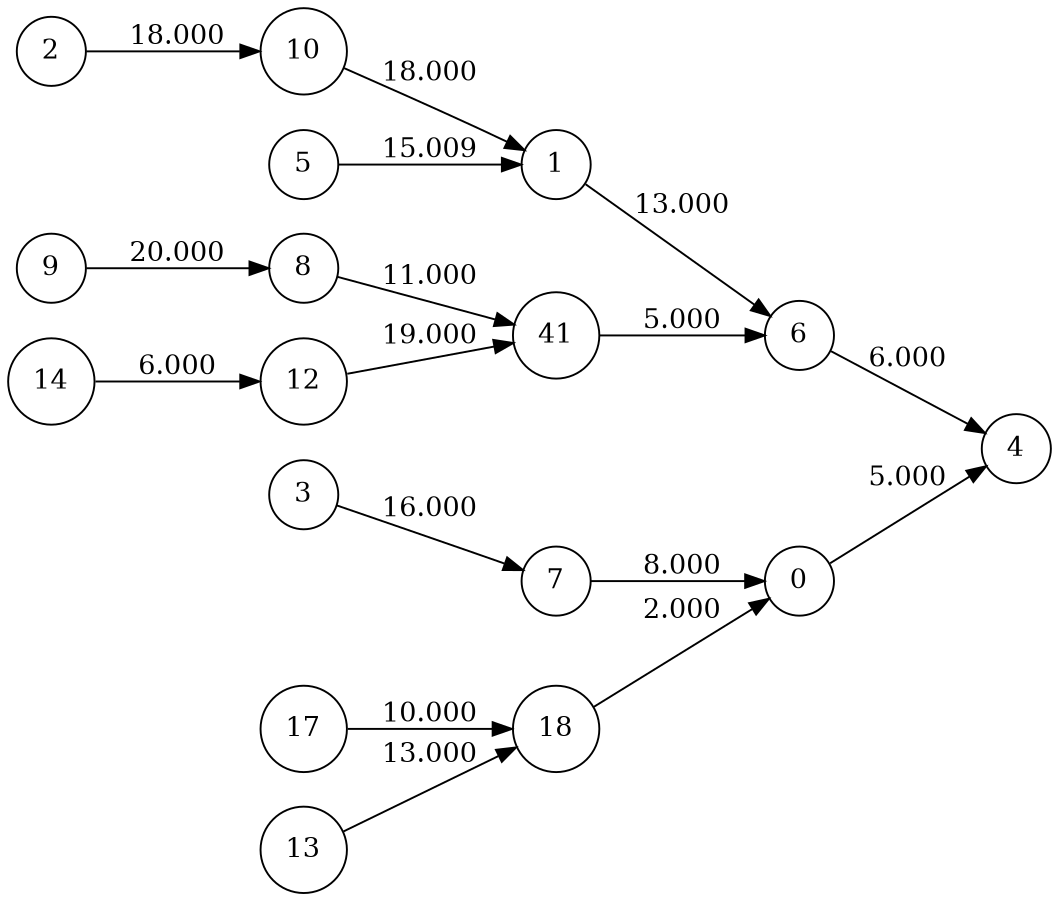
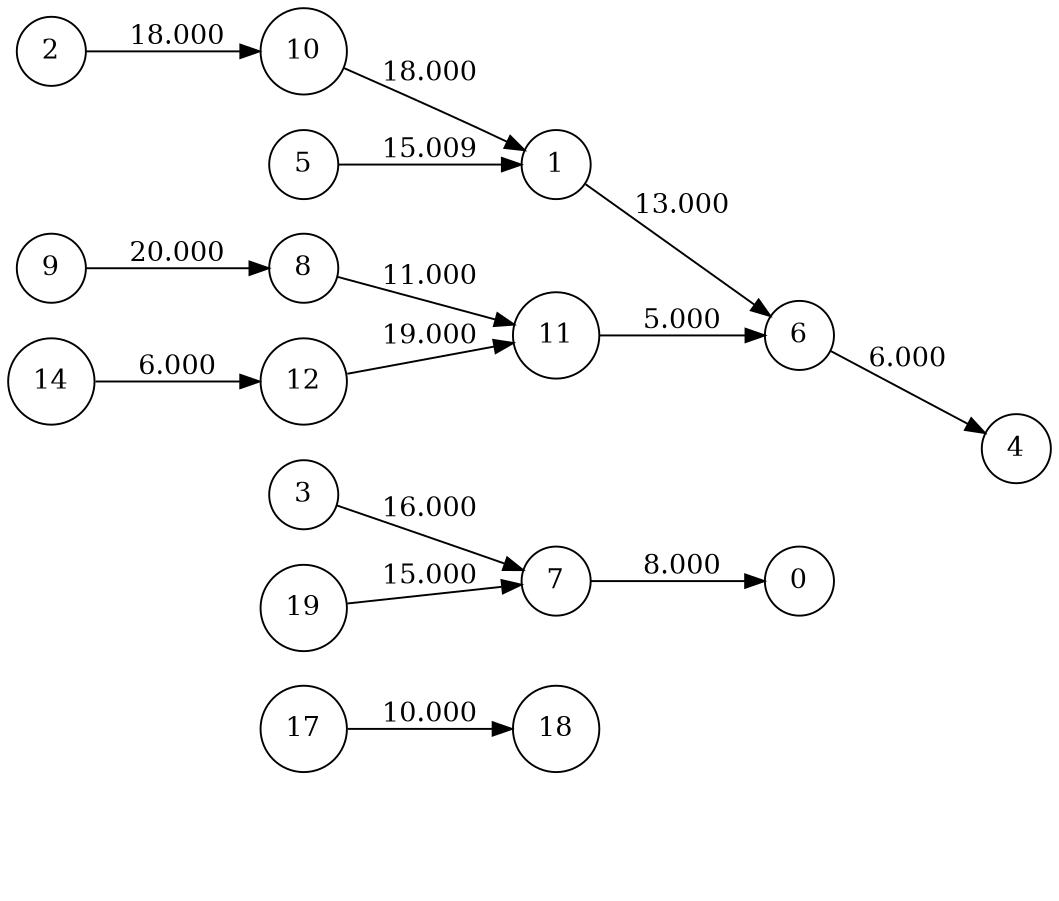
(556, 335) -> (556, 335)
(900, 520) -> none
none -> (304, 608)
(673, 658) -> none
(304, 850) -> none
